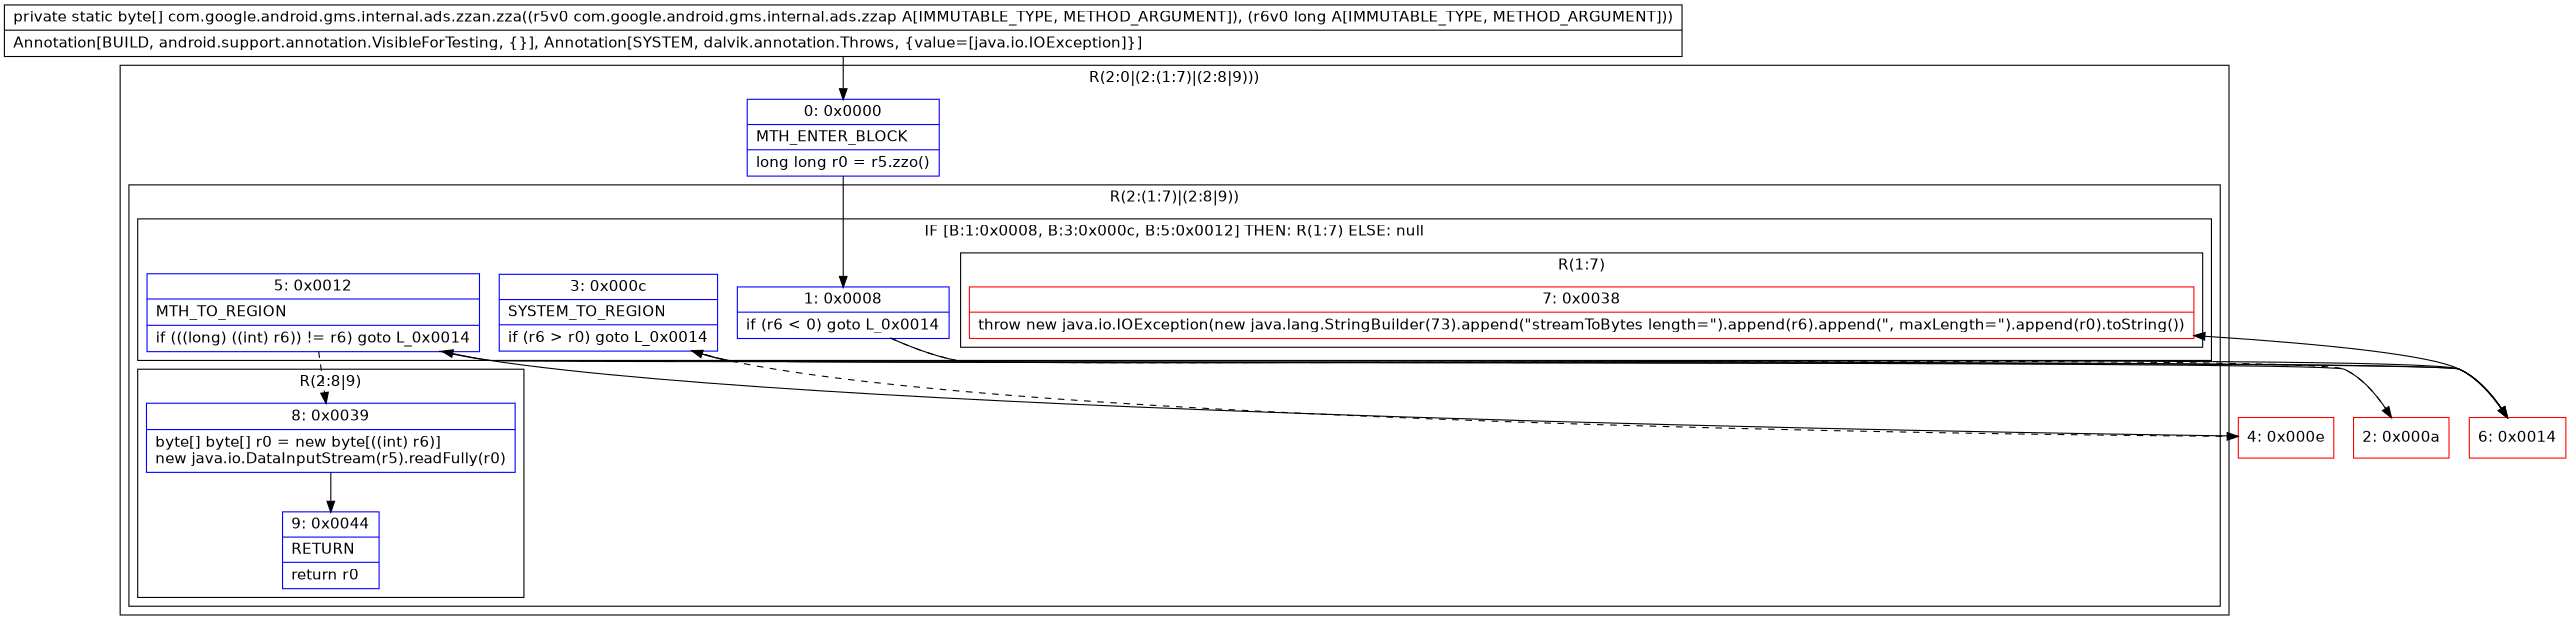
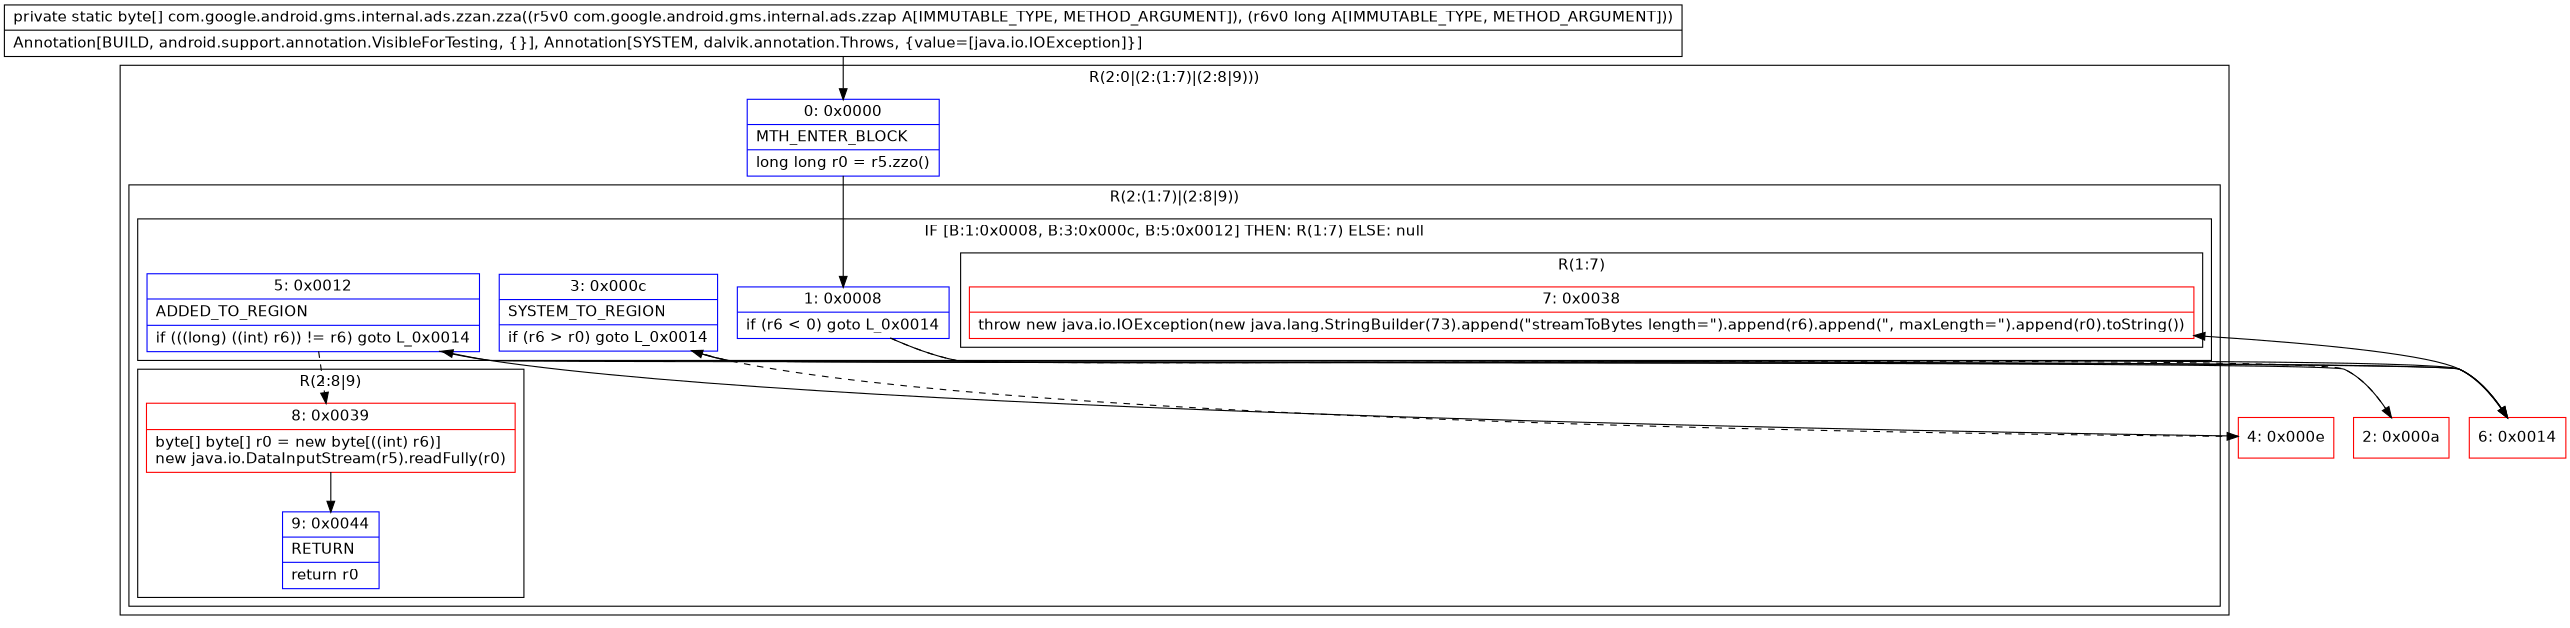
(222, 312) -> (232, 312)
(331, 438) -> (331, 438)
